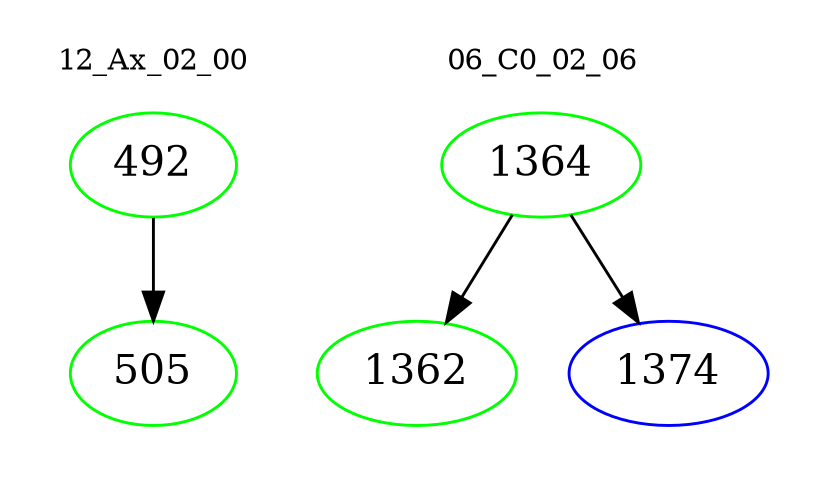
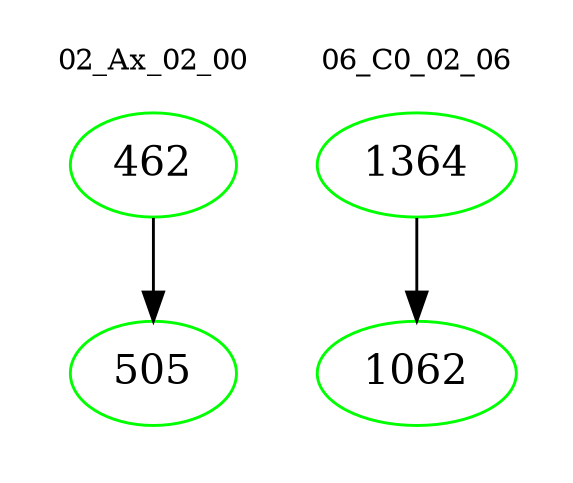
(153, 62) -> (153, 62)
(153, 165) -> (153, 165)
(417, 373) -> (417, 373)
(669, 373) -> none
